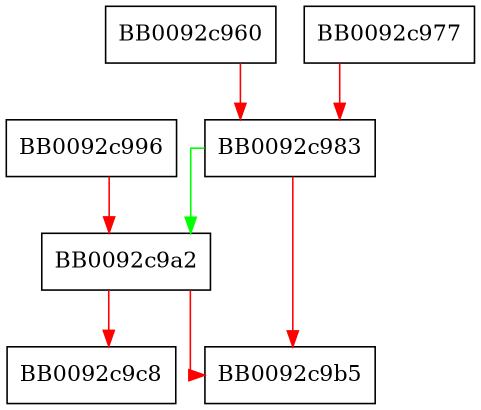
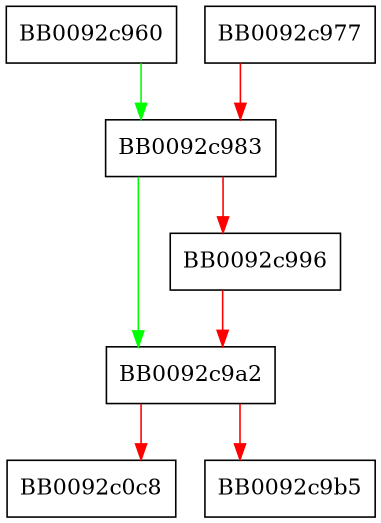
(240, 83) -> (141, 83)
(293, 254) -> (223, 197)
(91, 375) -> (91, 489)
